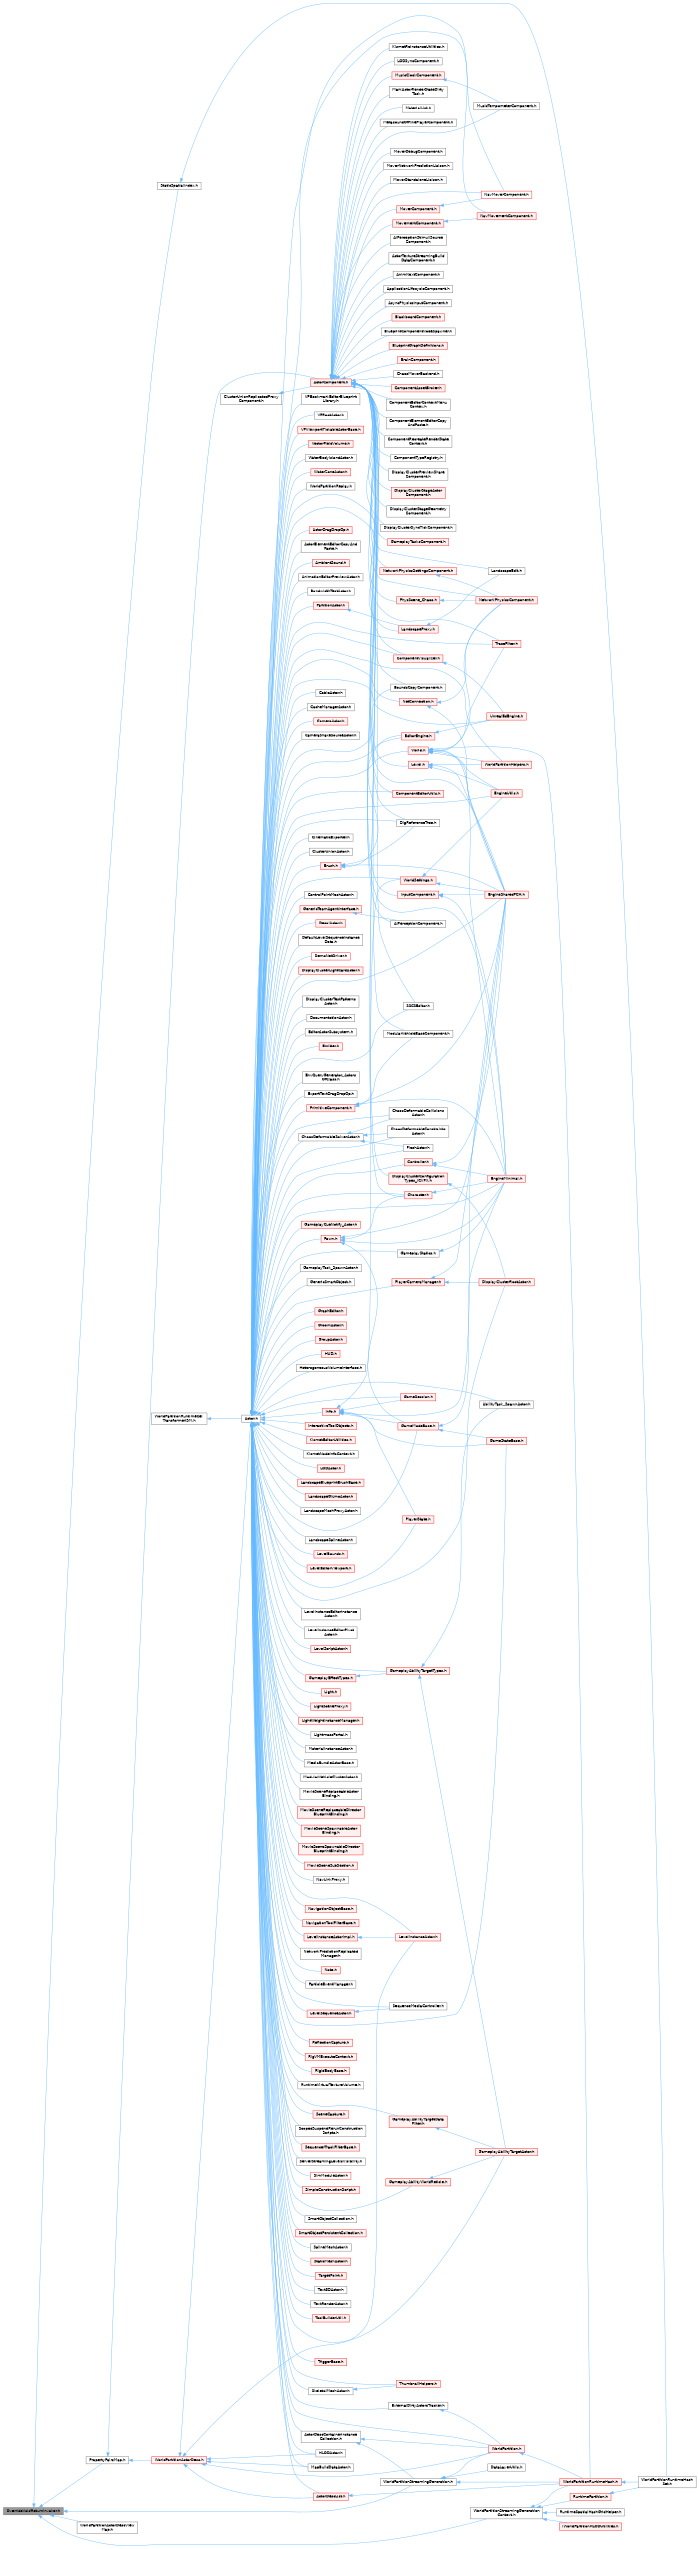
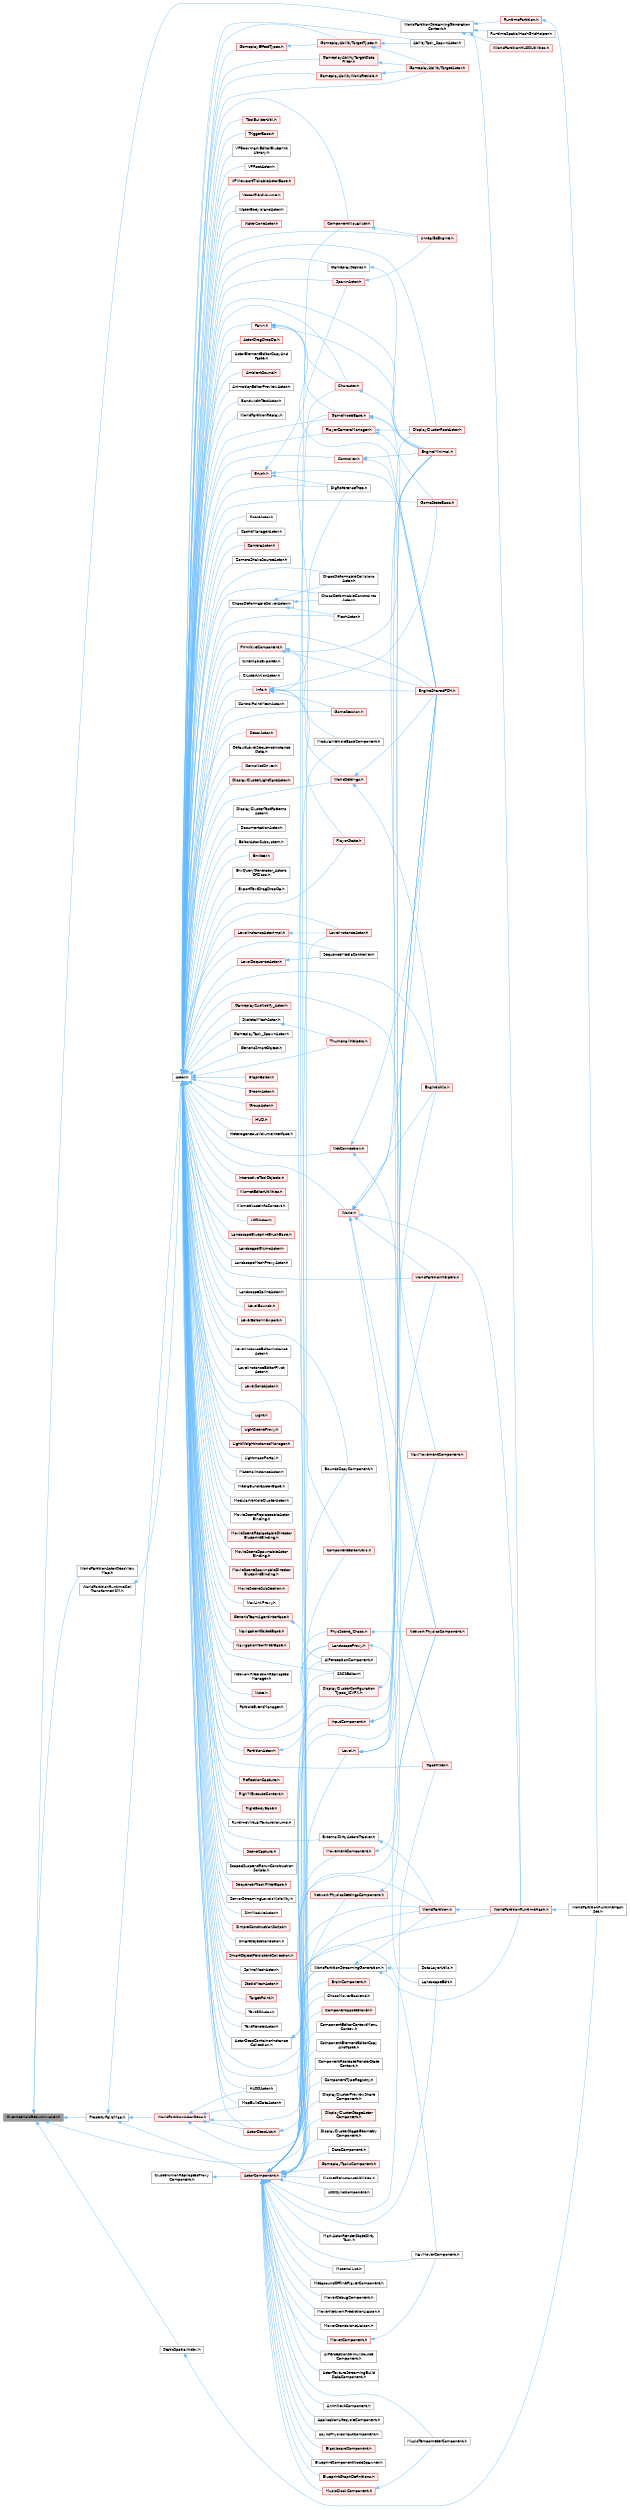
(507, 195) -> (437, 2255)
(418, 528) -> (349, 2150)
(418, 736) -> (349, 282)
(215, 1938) -> (145, 1596)
